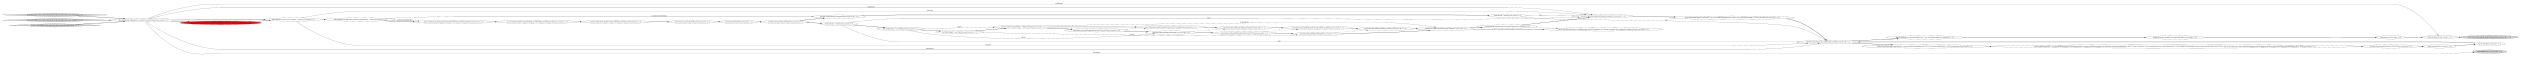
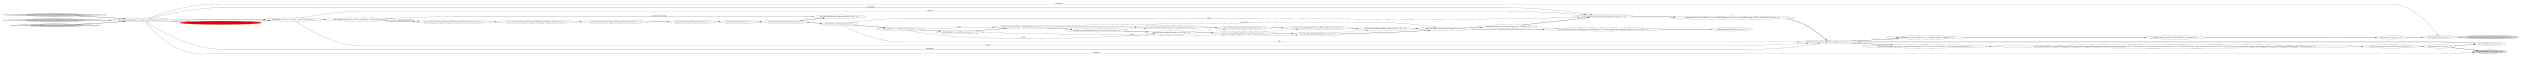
(1507, 16) -> none
none -> (1732, 29)
none -> (2464, 49)
